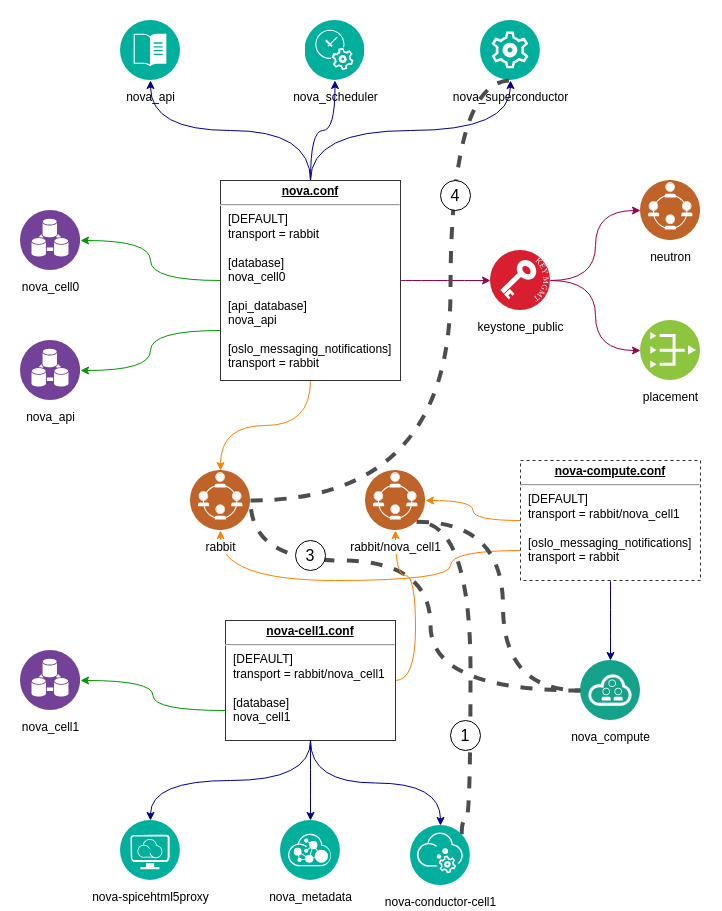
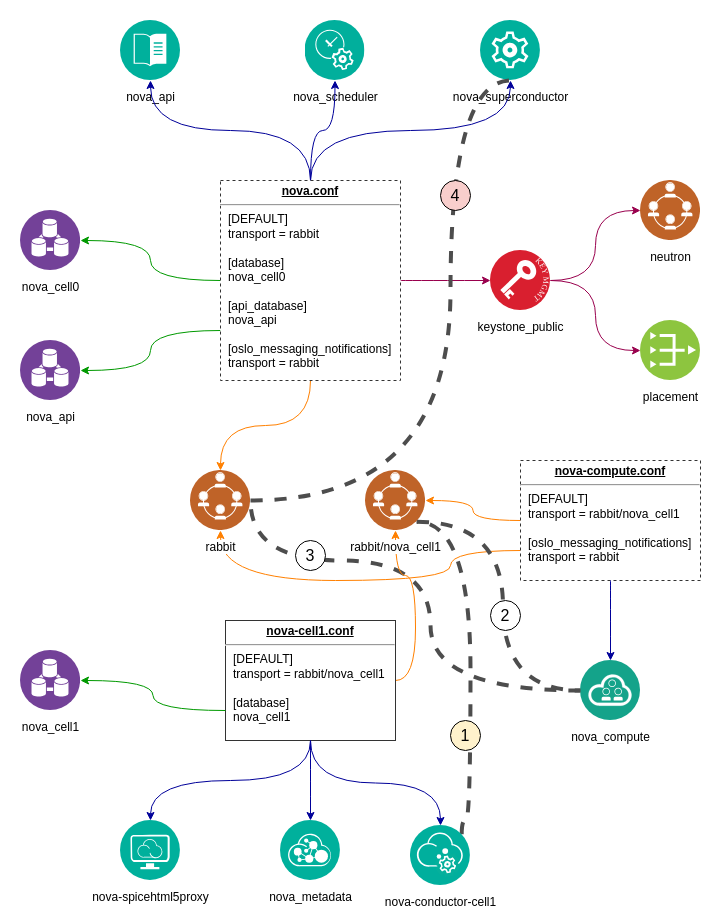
(456, 196) -> (456, 196)
(311, 281) -> (311, 281)
none -> (506, 616)
(466, 736) -> (466, 736)
